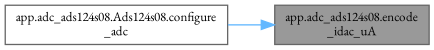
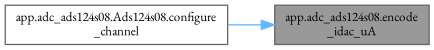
(116, 25) -> (116, 25)
